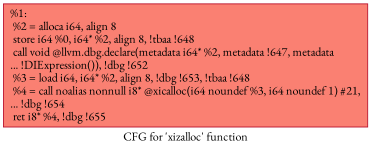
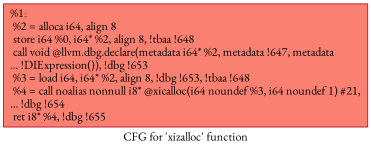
(79, 65) -> (79, 65)
